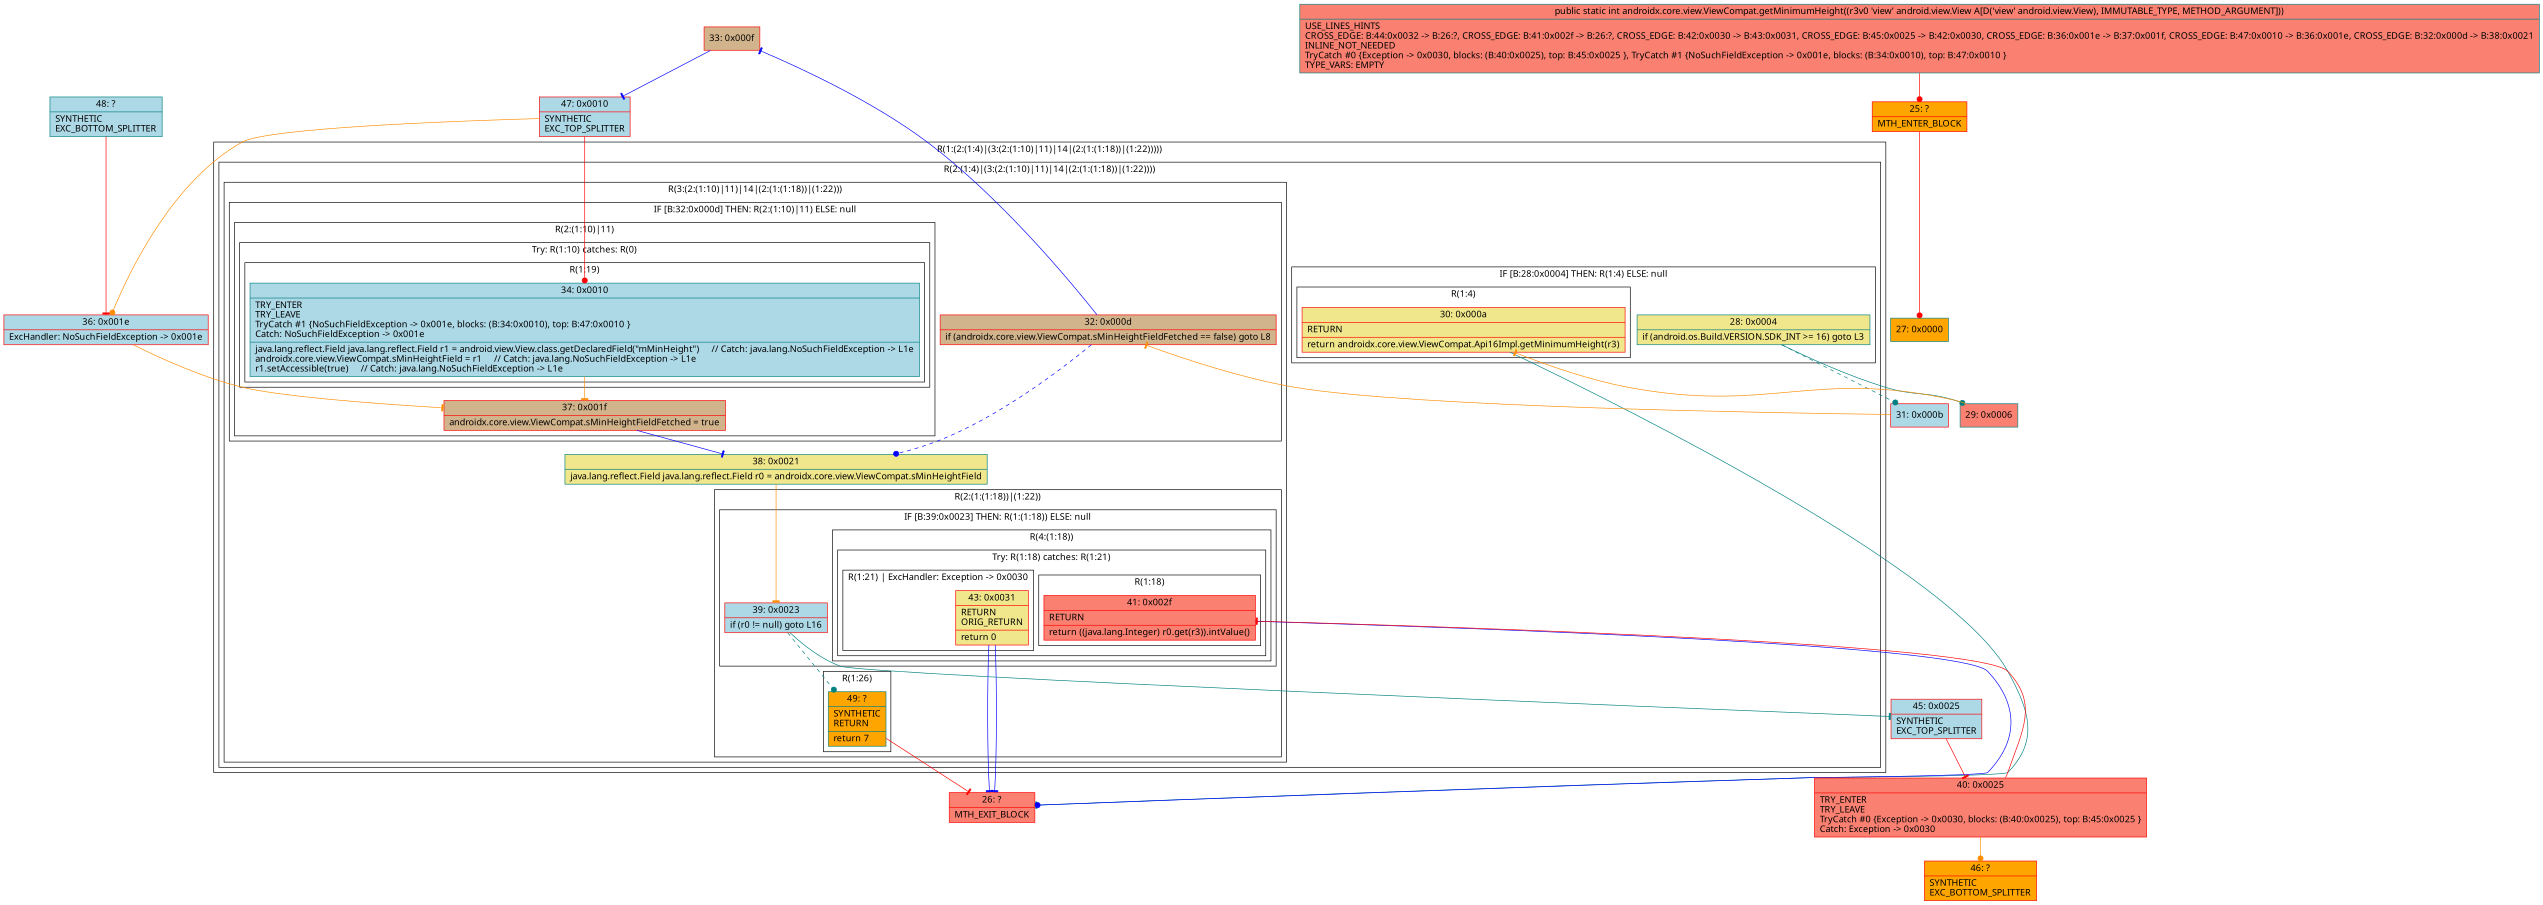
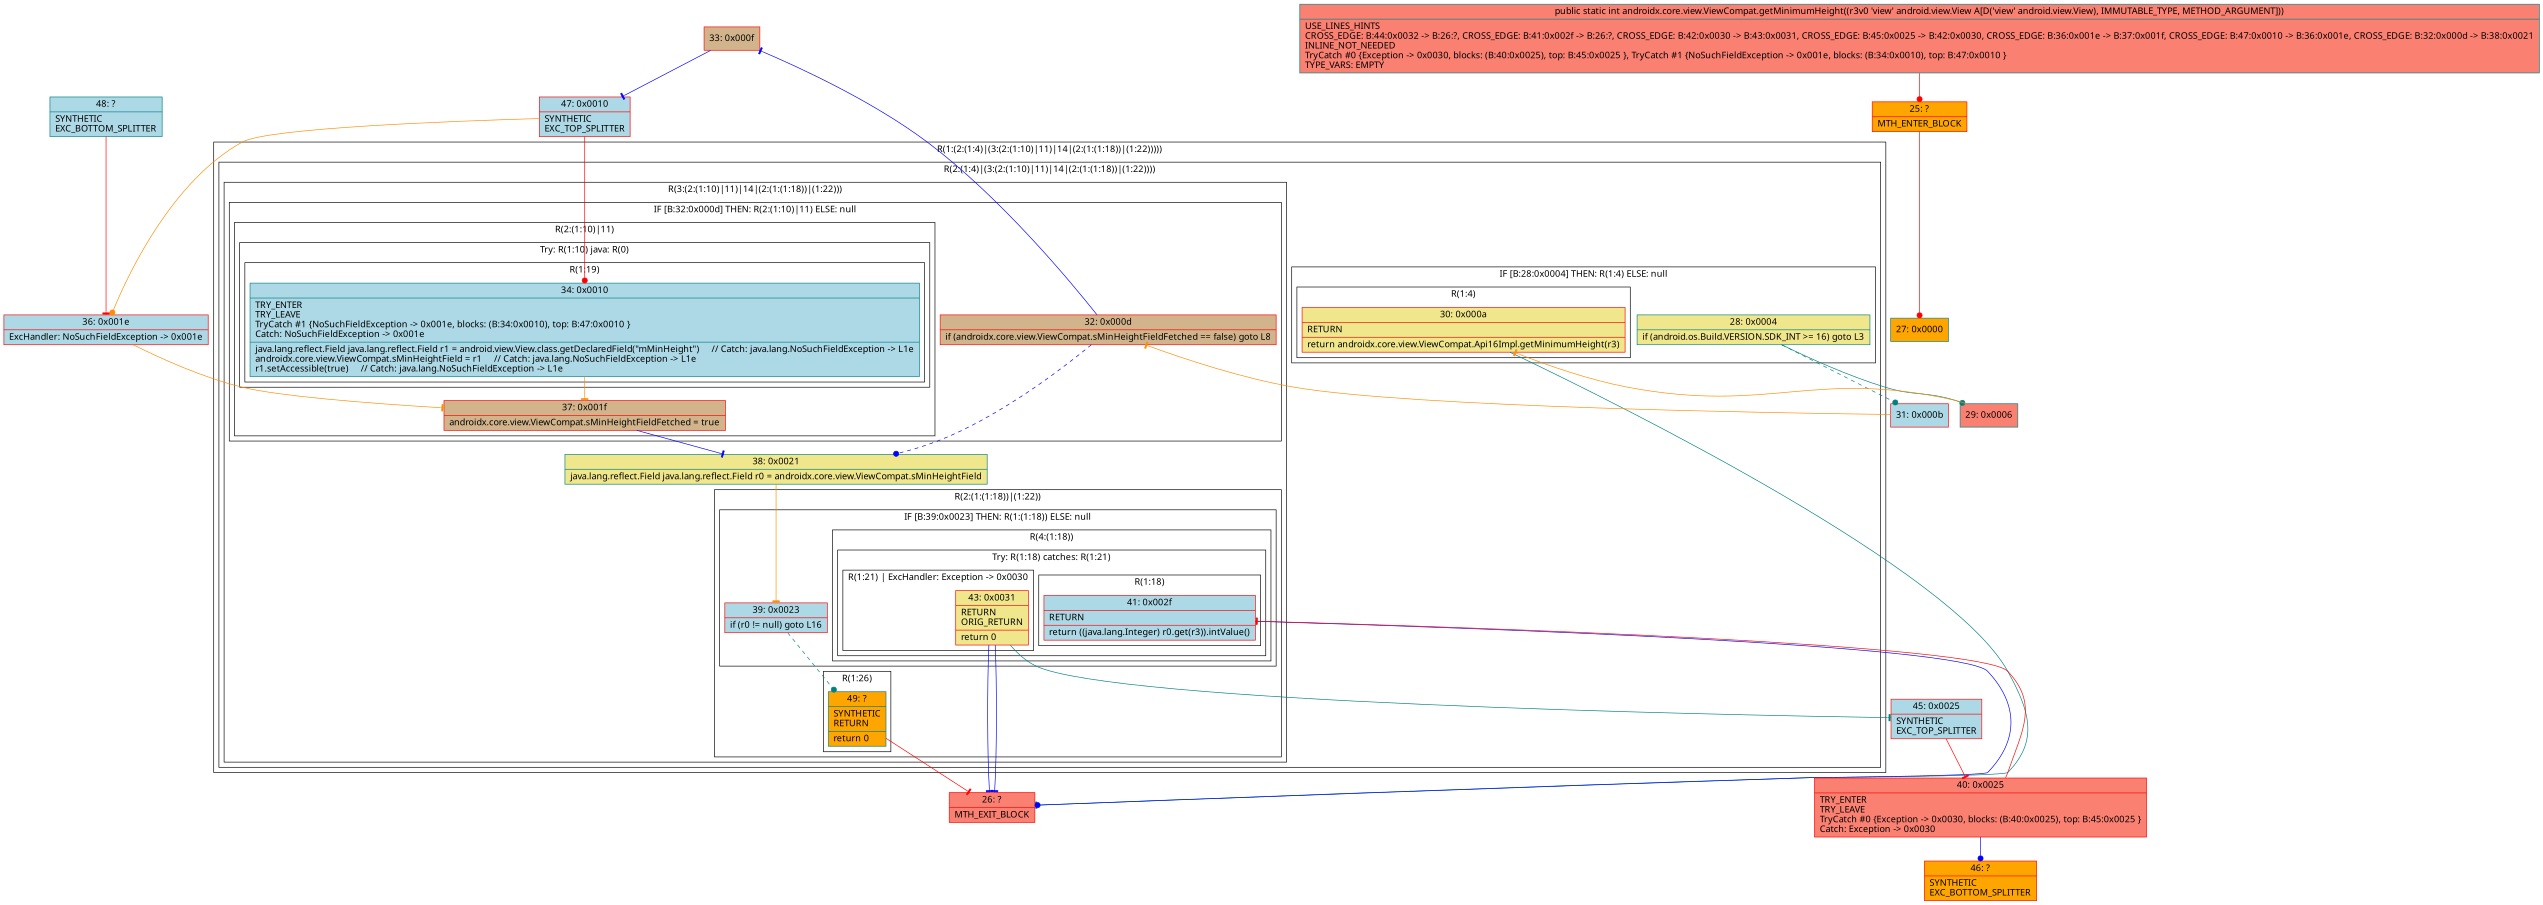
(585, 250) -> (585, 250)
(1150, 618) -> (1150, 618)
(1334, 693) -> (1444, 705)
(851, 738) -> (851, 738)
(1981, 846) -> (1981, 846)
